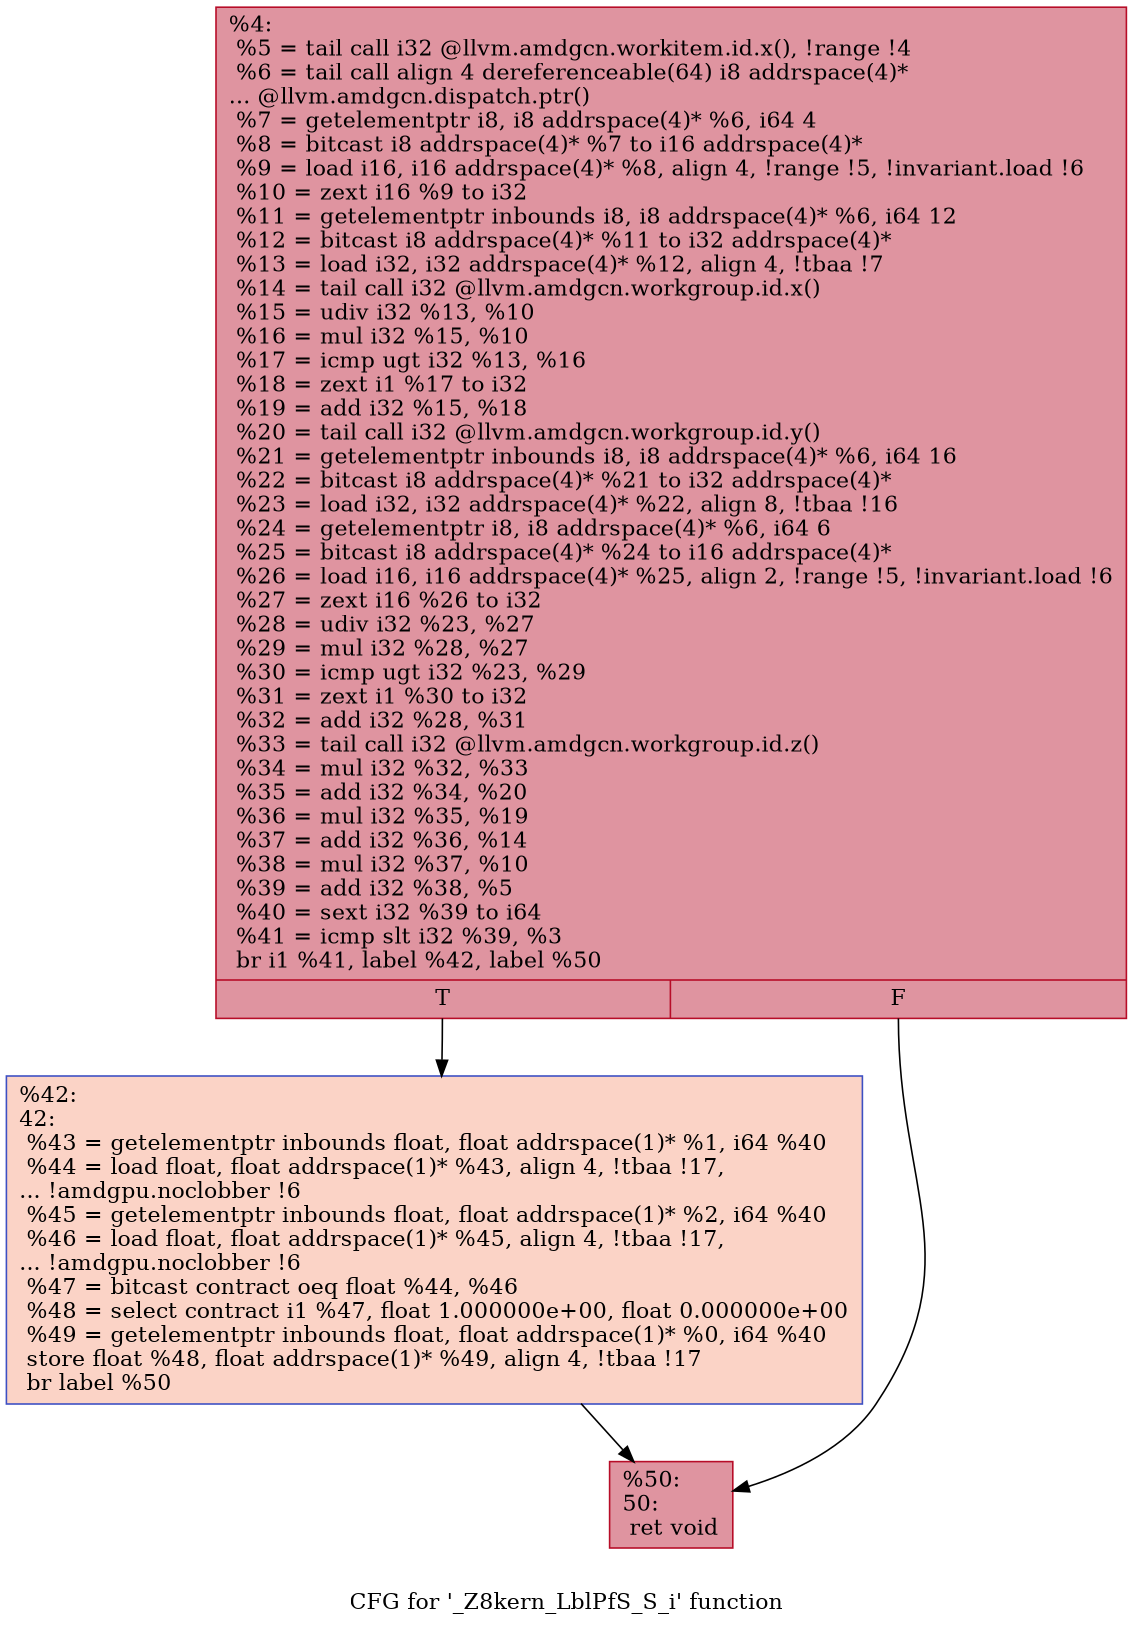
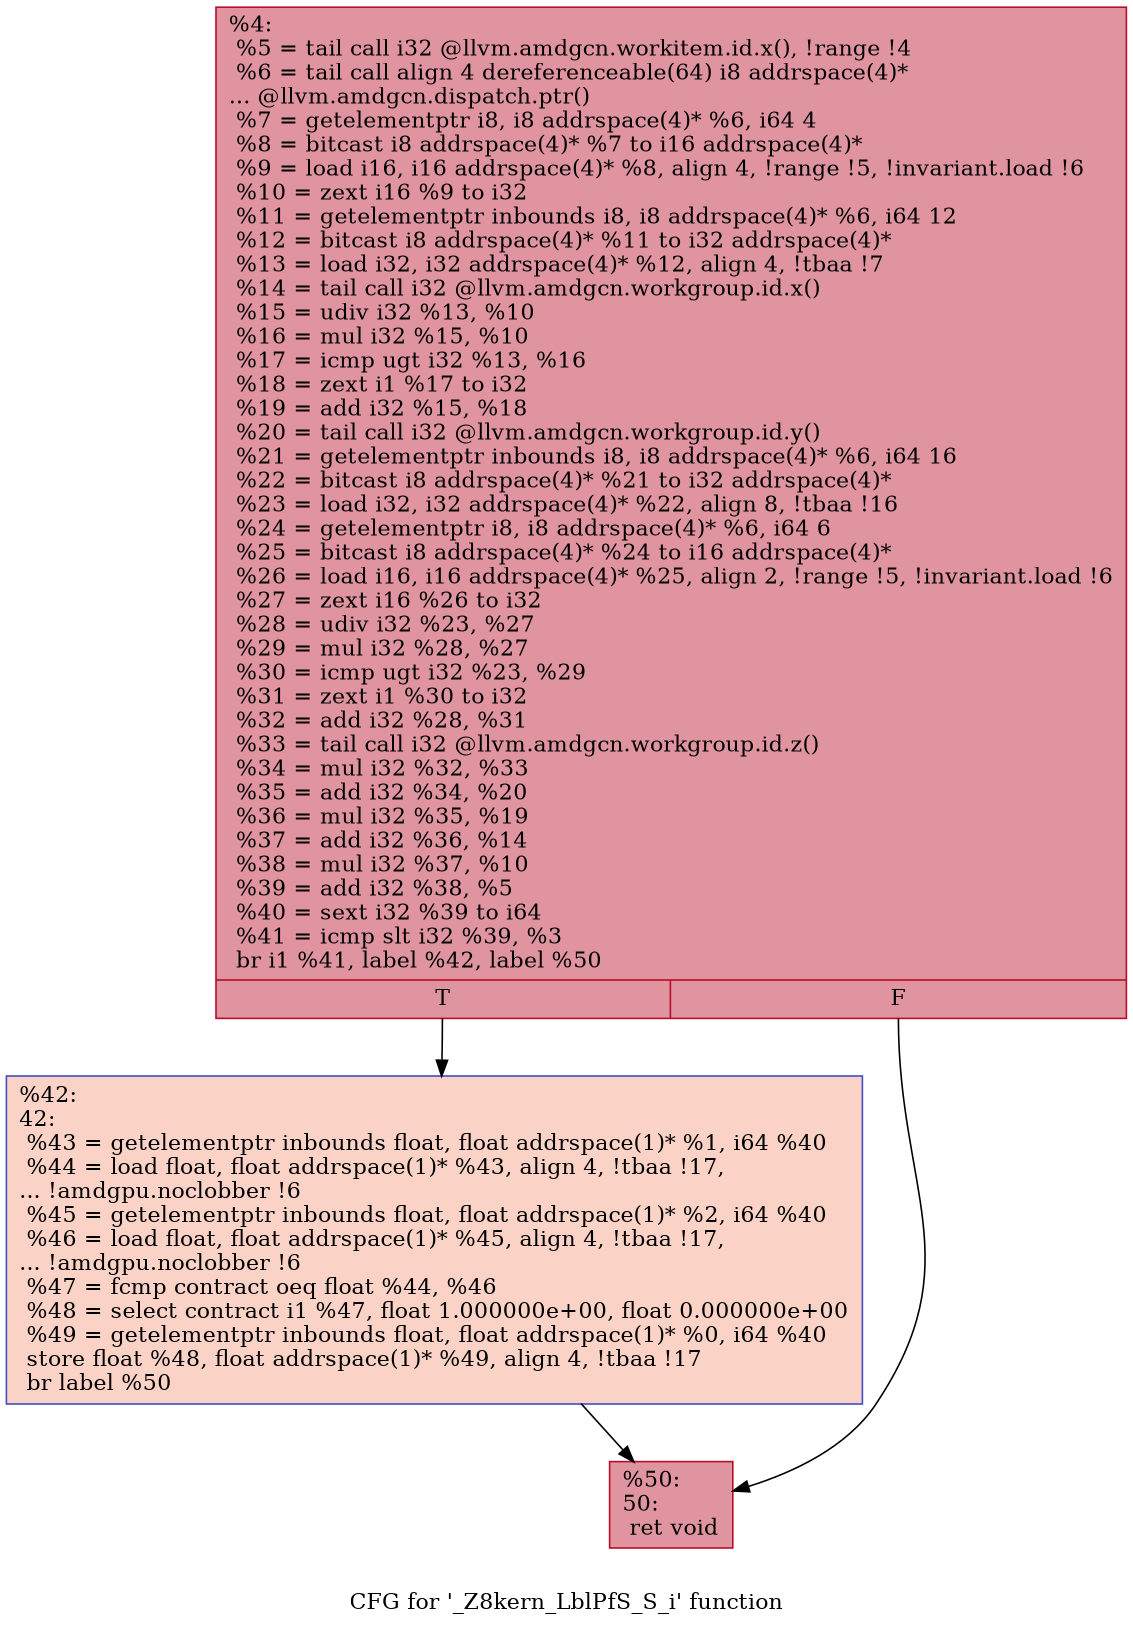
(270, 1287) -> (258, 1287)
